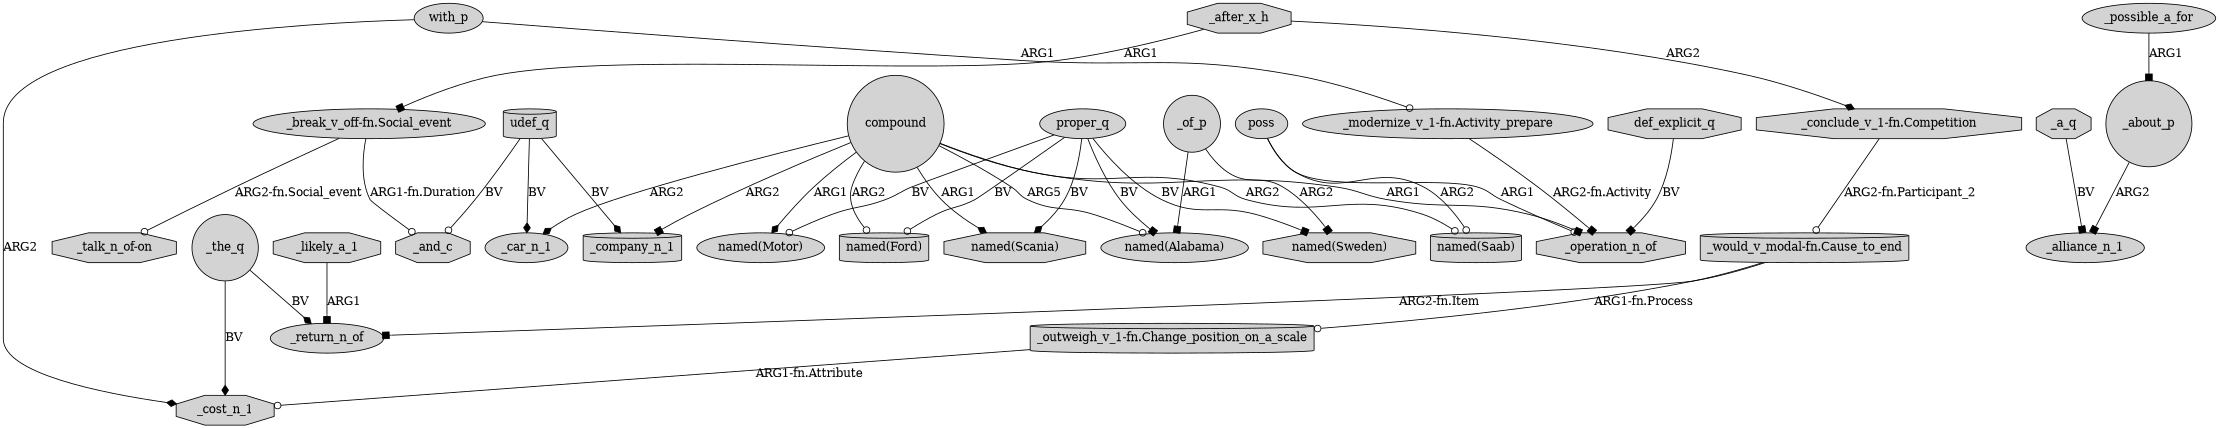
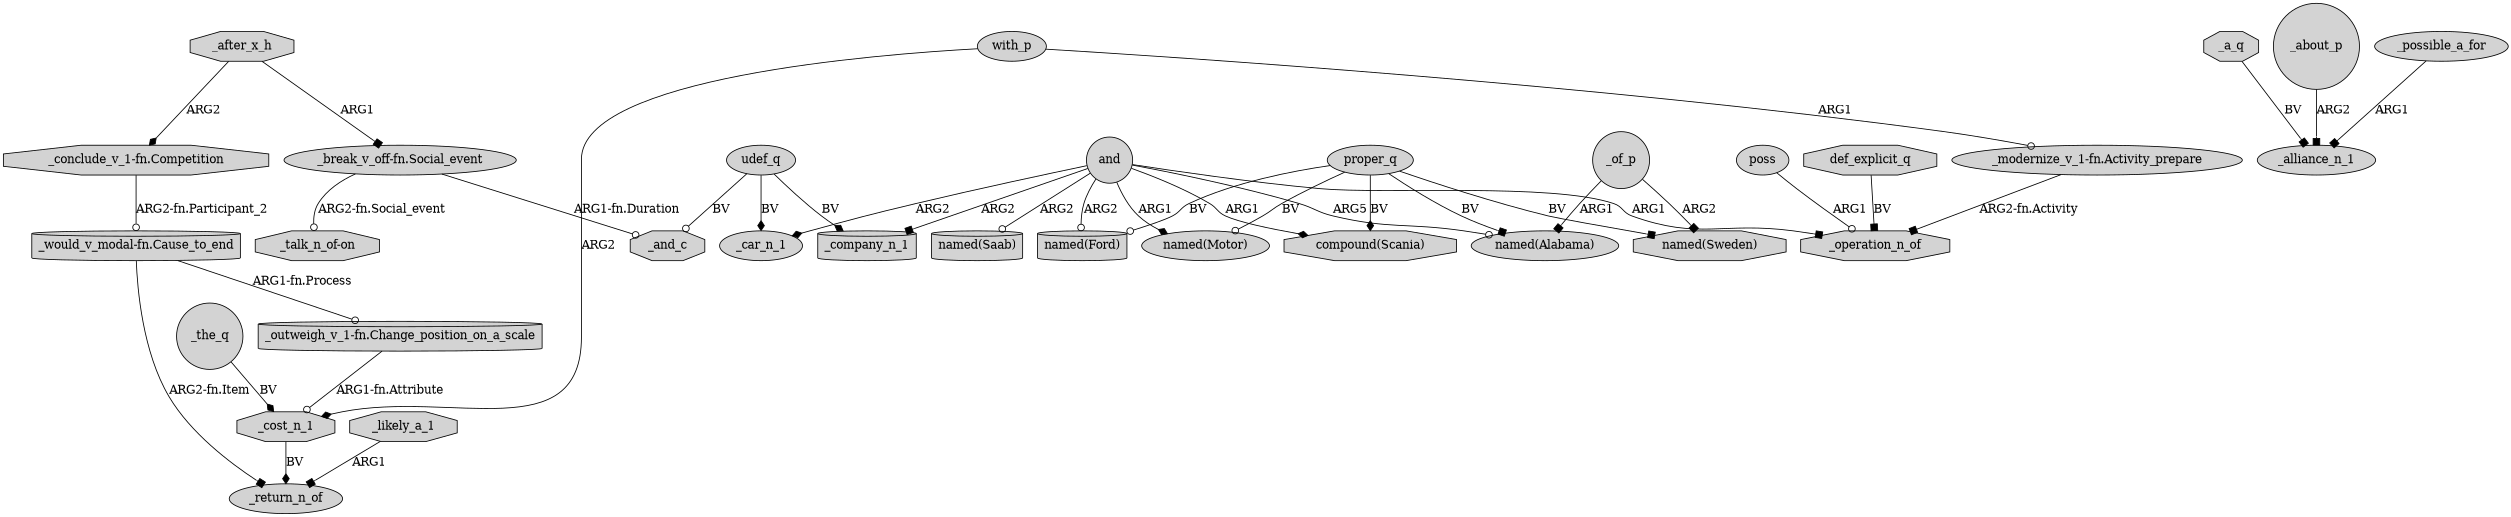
(2149, 53) -> (2382, 100)
(530, 124) -> (761, 160)
(896, 124) -> (1110, 160)
(1383, 178) -> none
(1015, 248) -> (1370, 246)
(277, 294) -> (286, 458)
